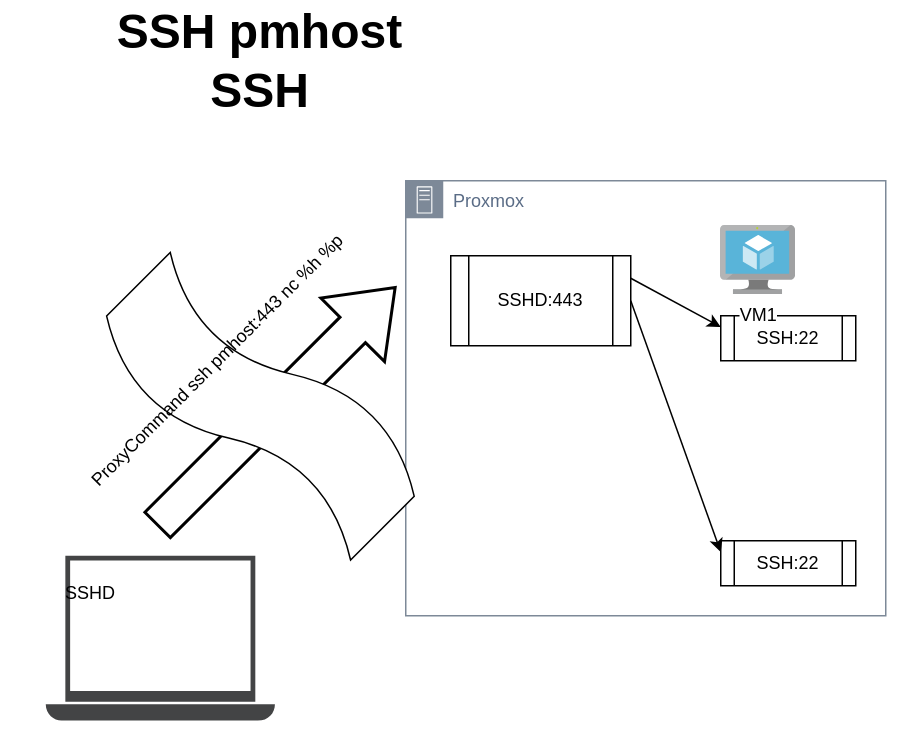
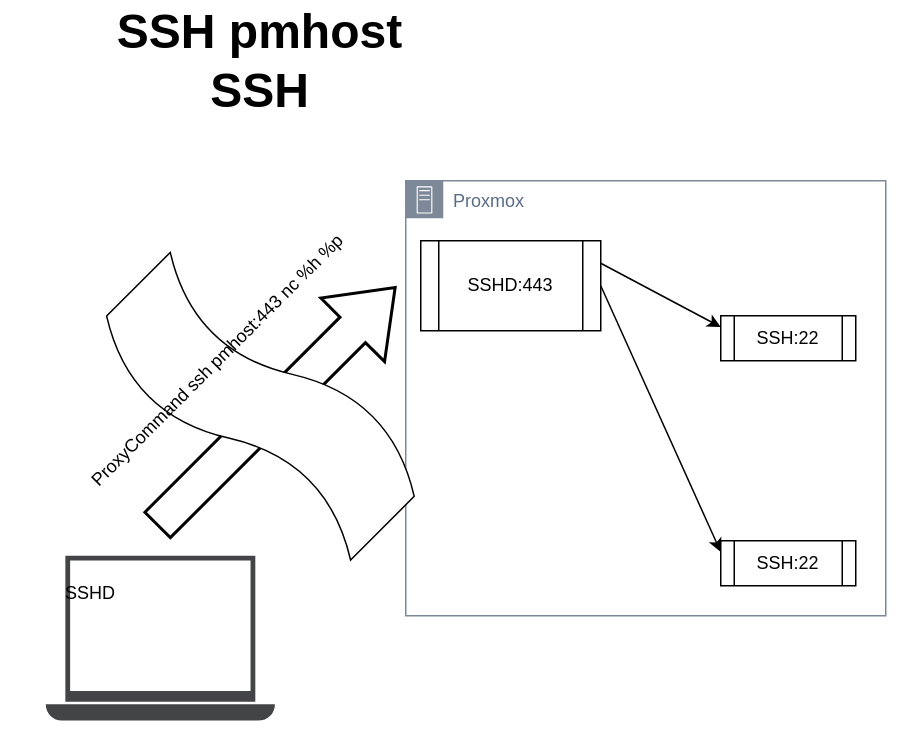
(758, 260) -> none
(541, 301) -> (511, 286)
